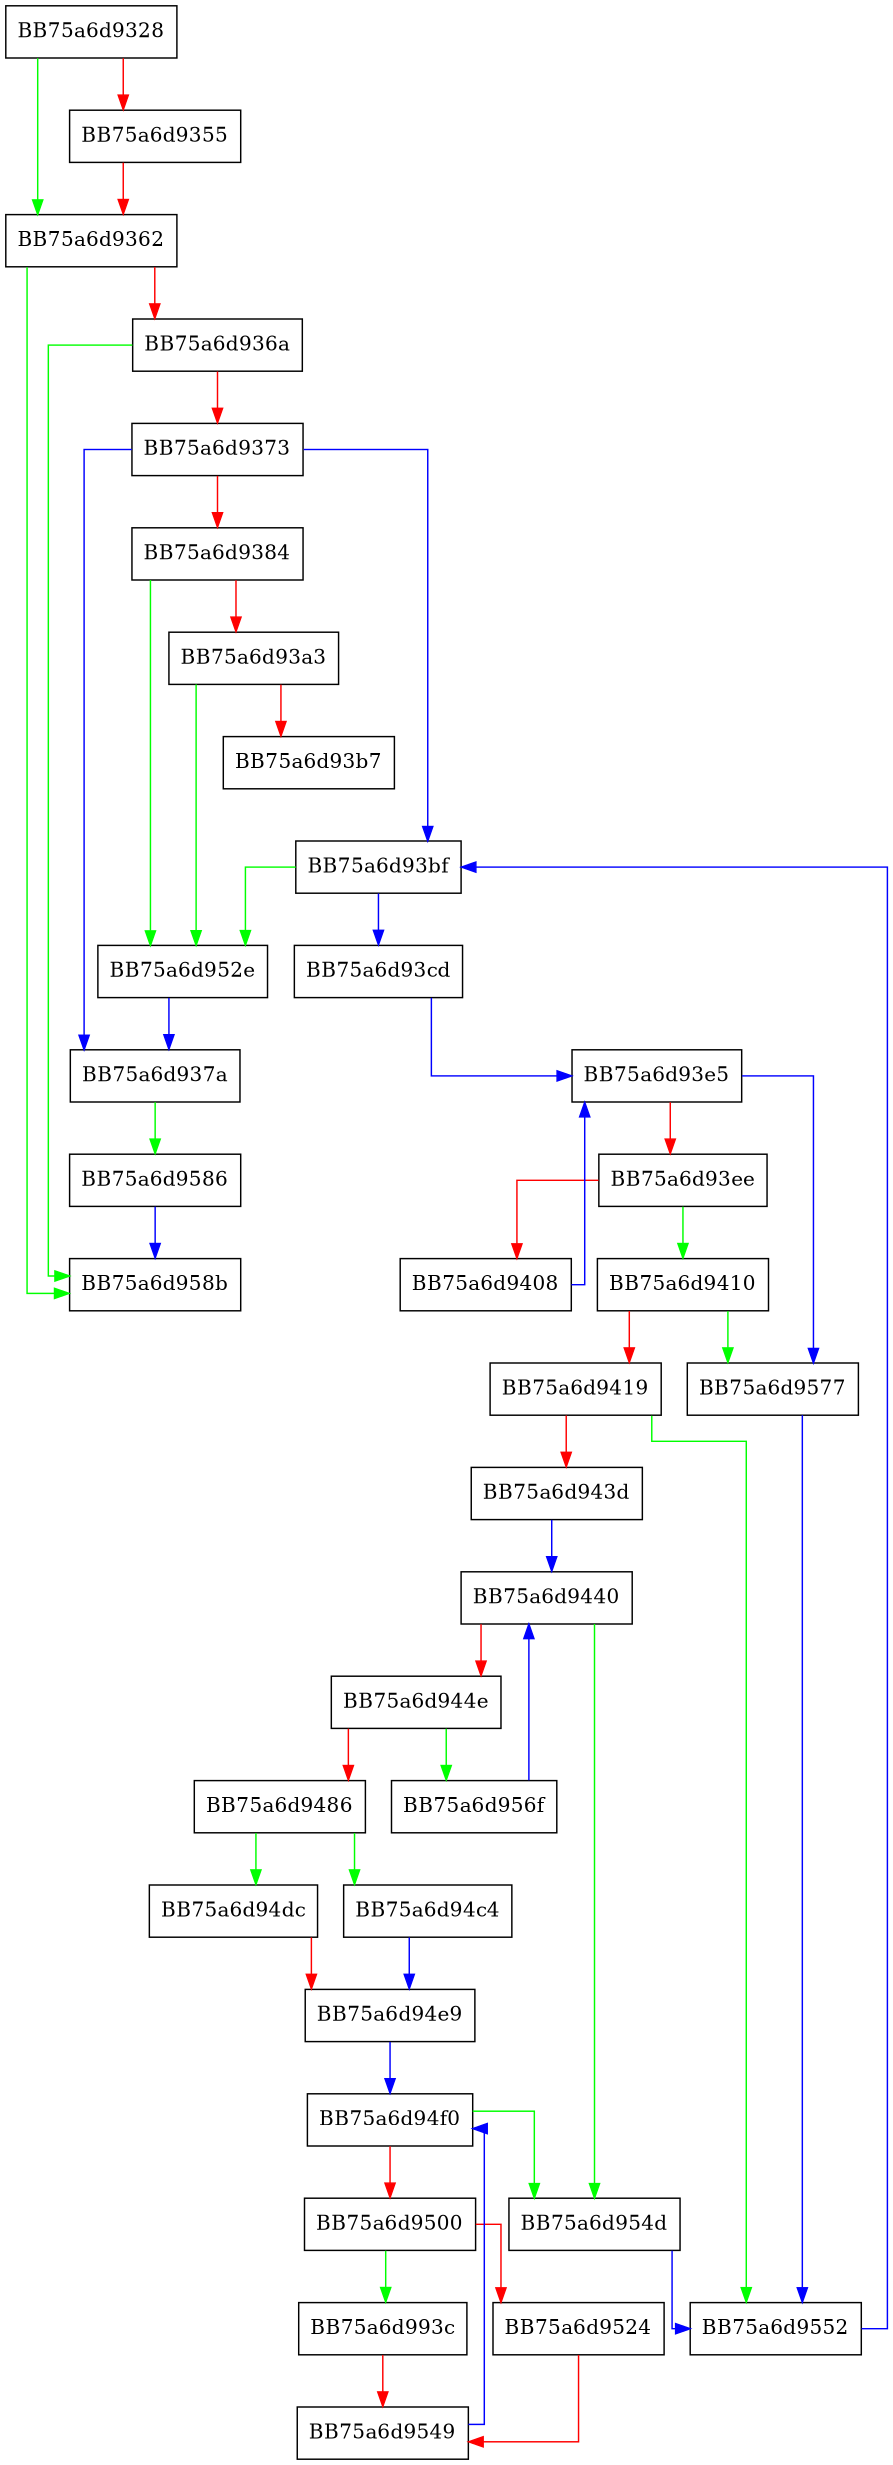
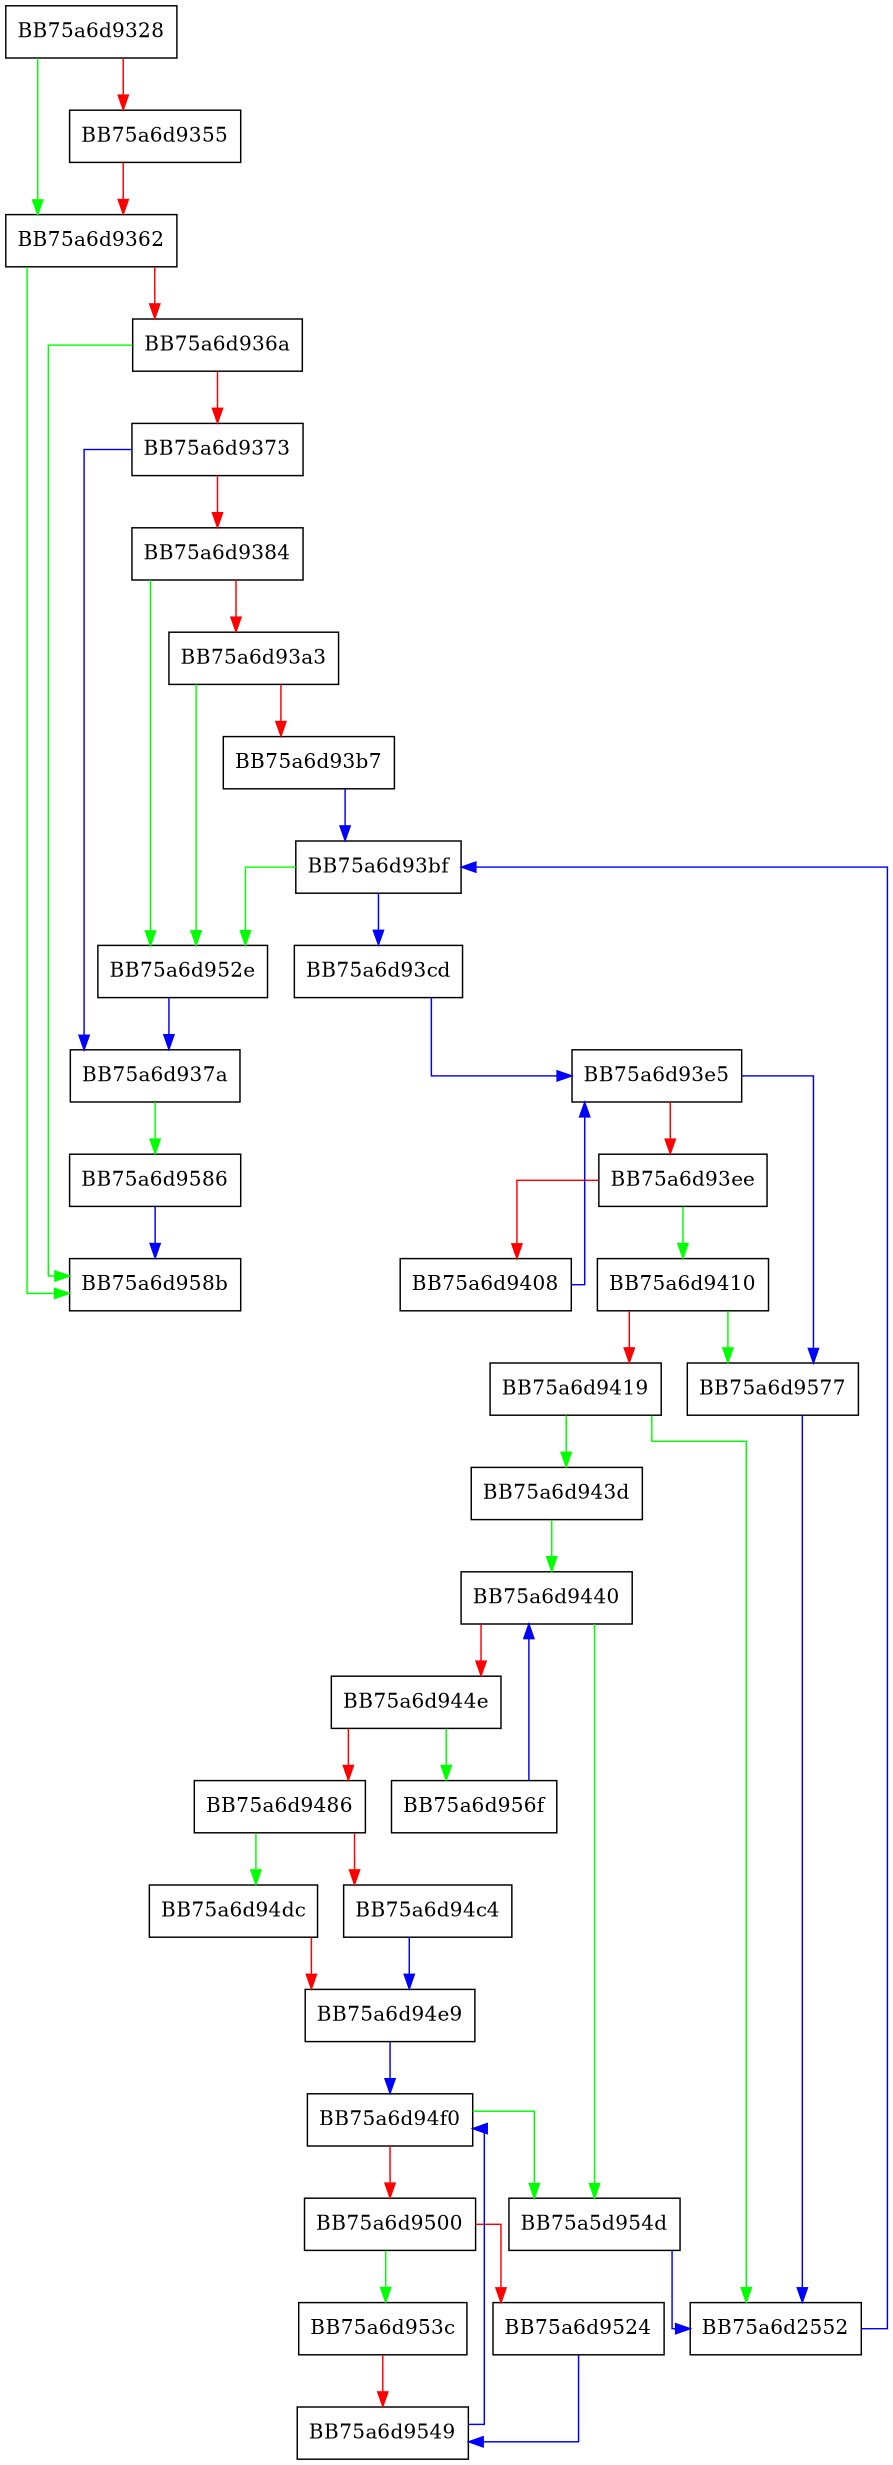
(428, 576) -> (345, 808)
(566, 1434) -> (566, 1434)
(552, 1538) -> (552, 1538)
(355, 1851) -> (355, 1851)
(595, 2224) -> (595, 2224)
(383, 2329) -> (383, 2329)
(776, 2329) -> (776, 2329)
(574, 2442) -> (574, 2442)
